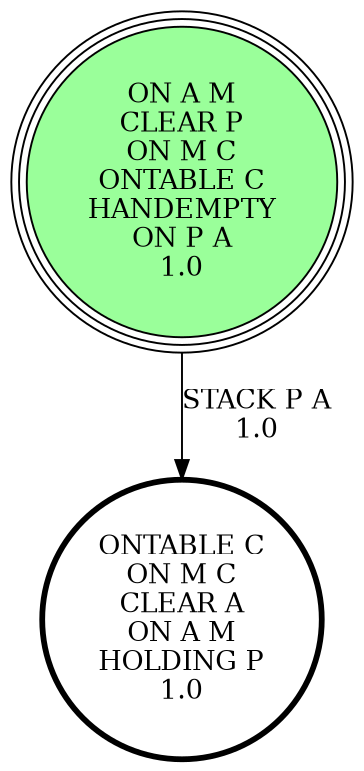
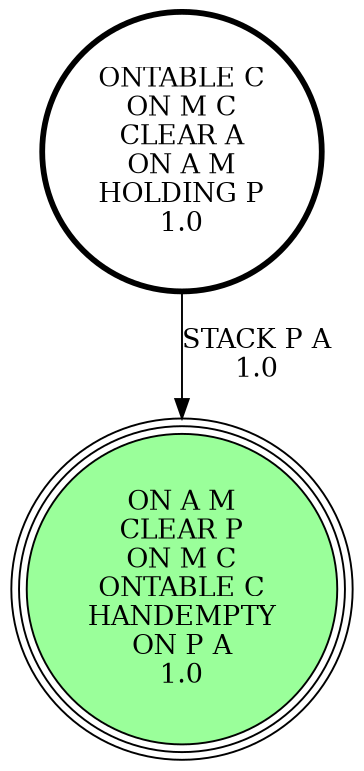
(182, 406) -> (182, 345)
